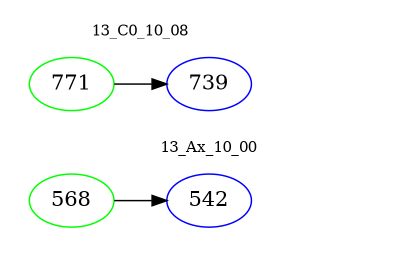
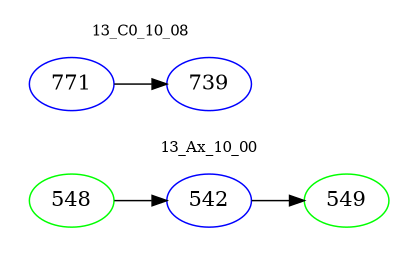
(72, 84) -> (72, 84)
(72, 201) -> (72, 201)
none -> (347, 201)
